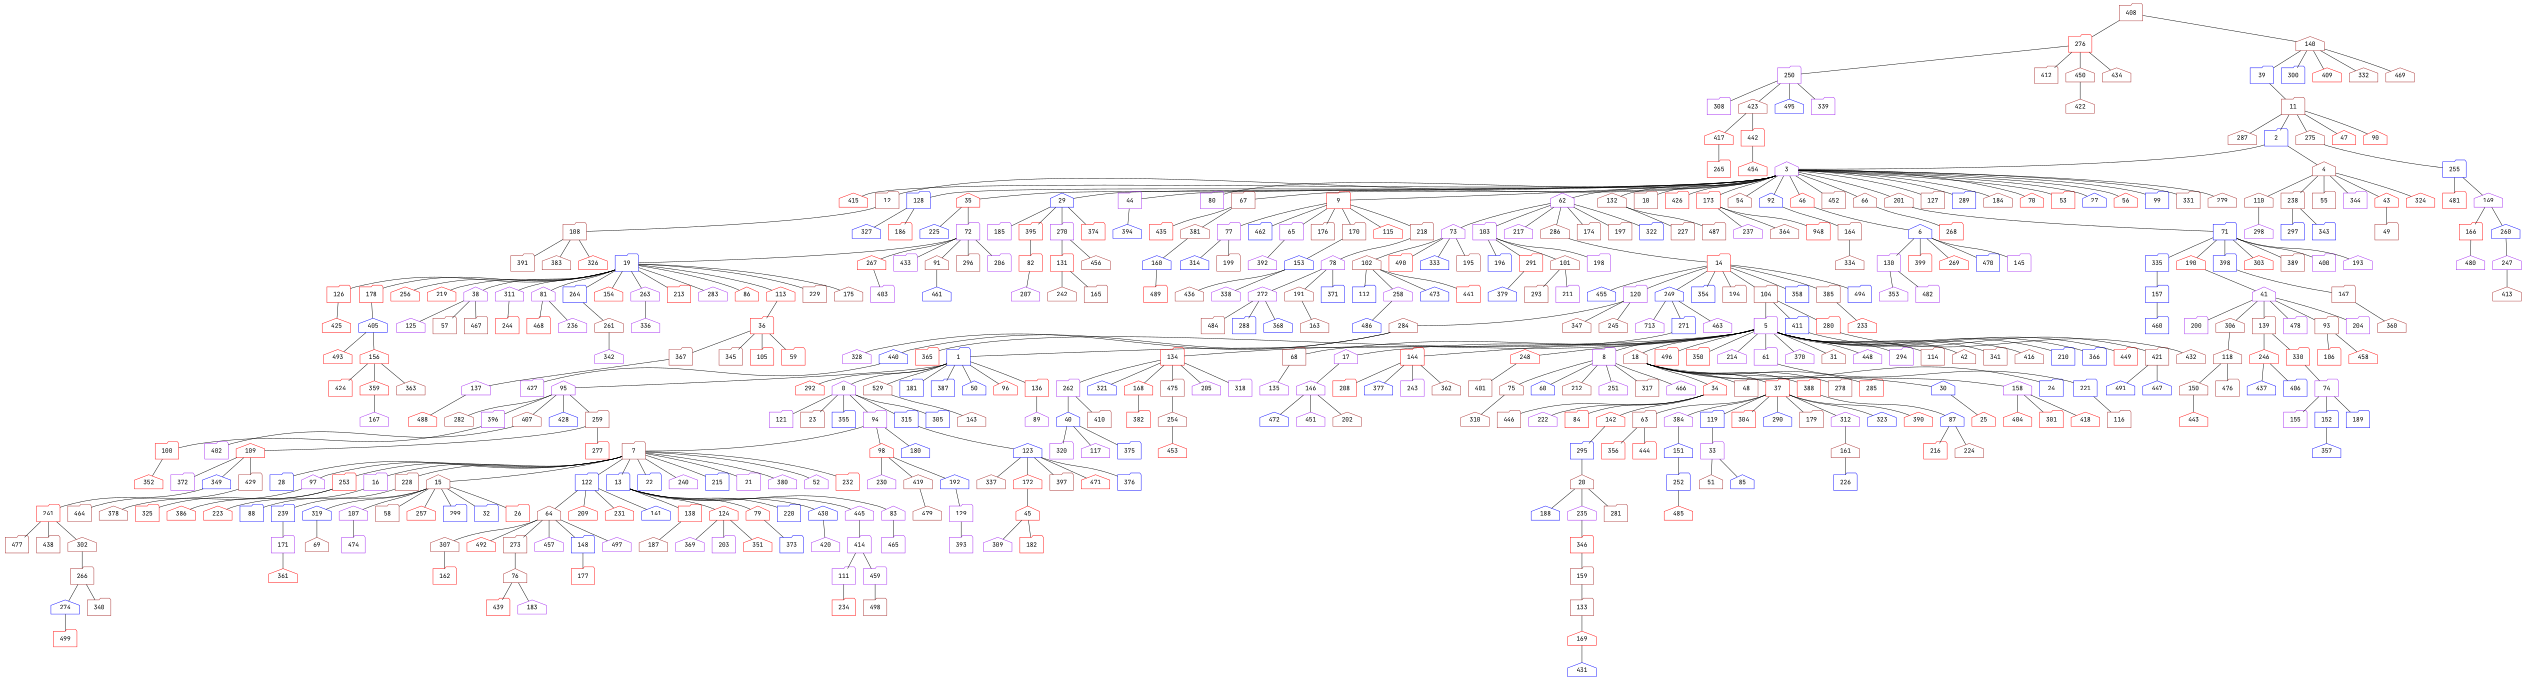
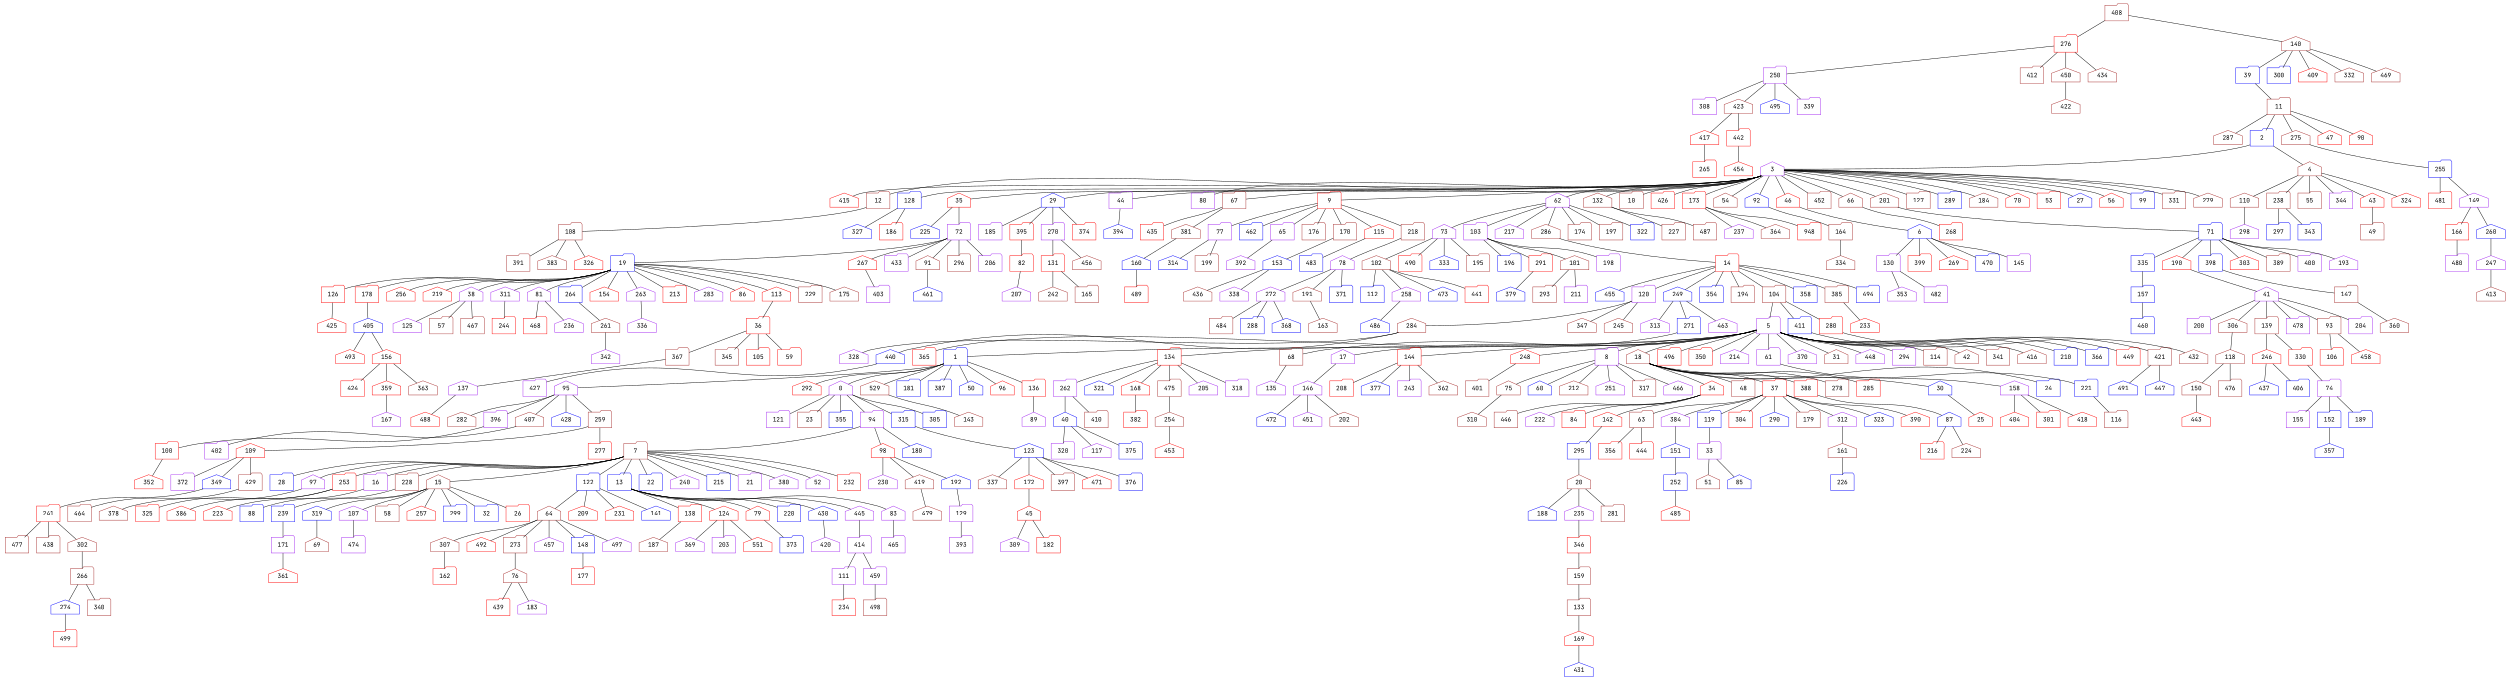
none -> (1311, 263)
(2471, 263) -> (2457, 263)
(1650, 326) -> (1655, 326)
(758, 545) -> (758, 545)
